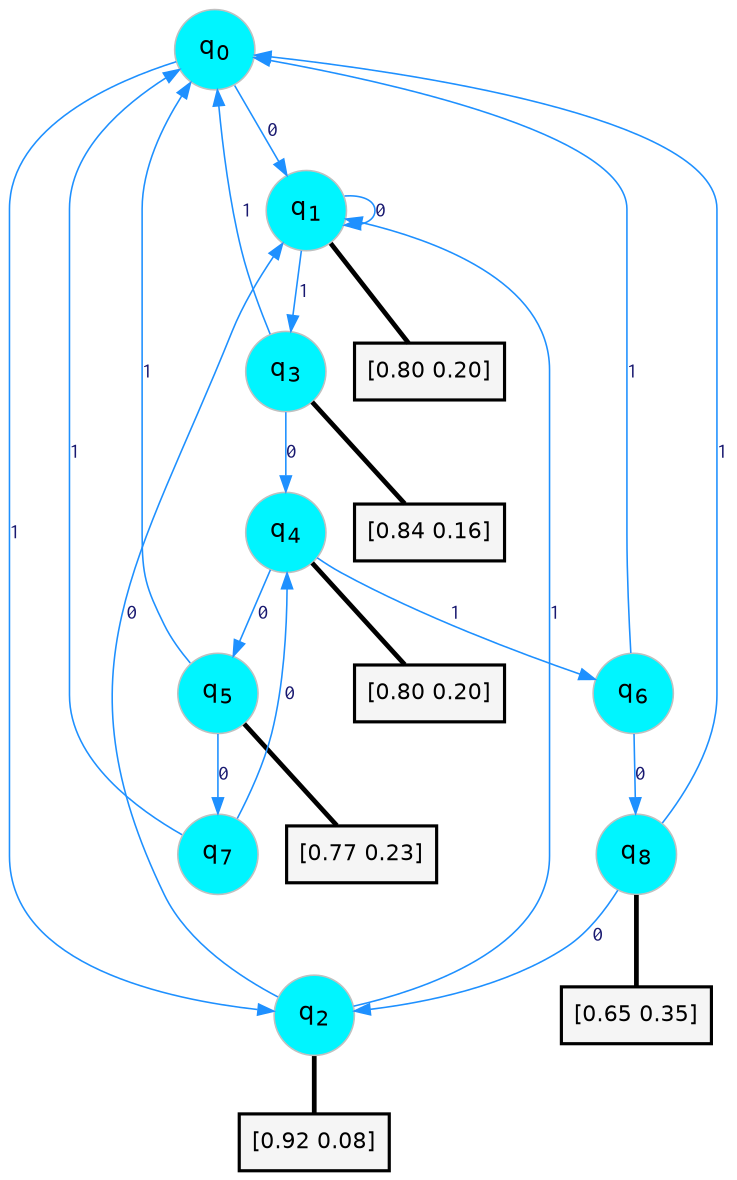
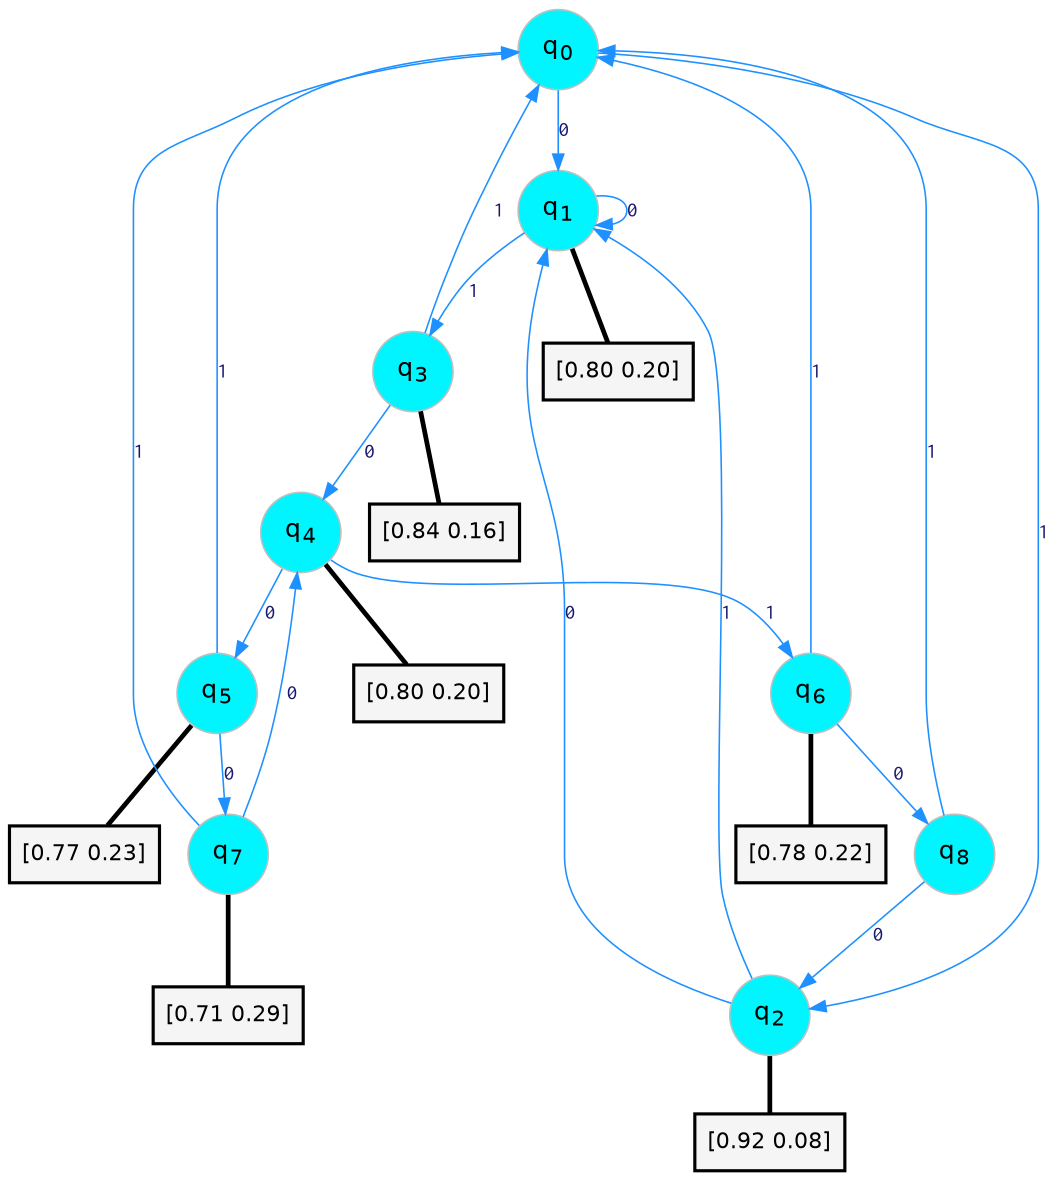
none -> (811, 854)
none -> (228, 1015)
(636, 1015) -> none
